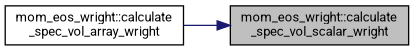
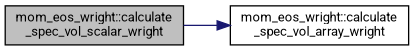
(200, 25) -> (200, 25)
